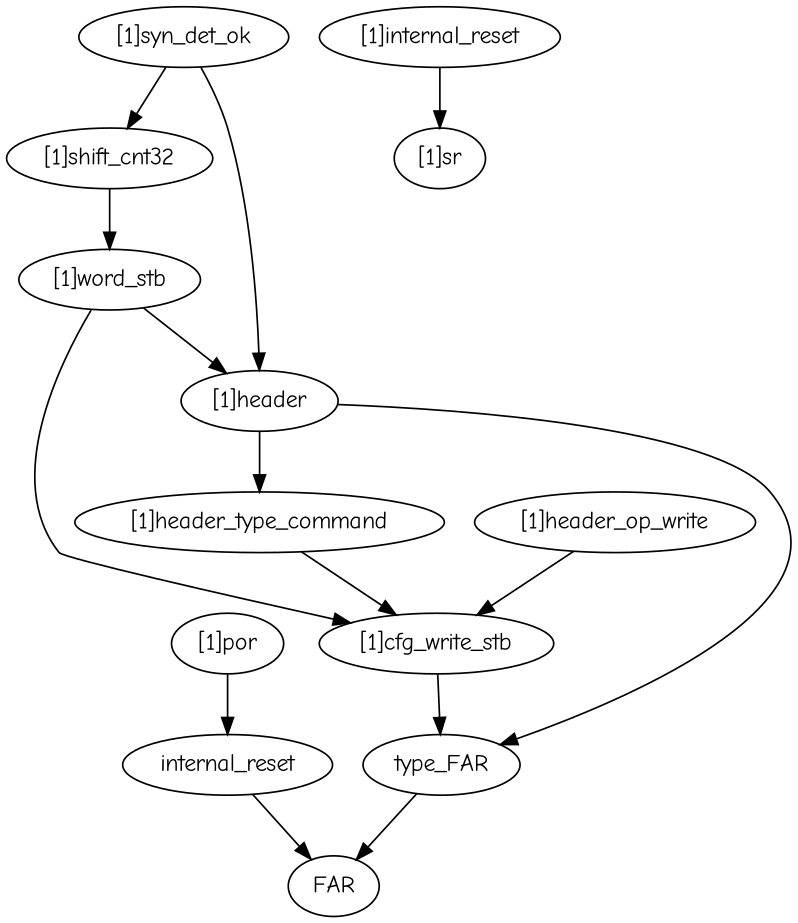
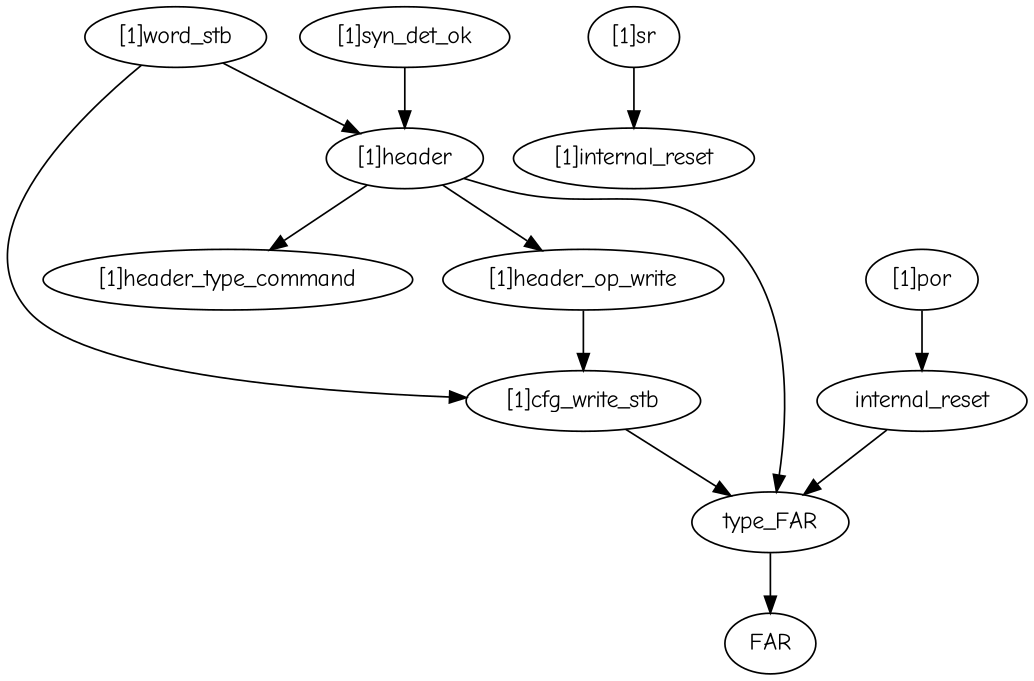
(440, 89) -> (634, 89)
(110, 158) -> none
none -> (485, 213)
(342, 579) -> none
(276, 820) -> (852, 457)
